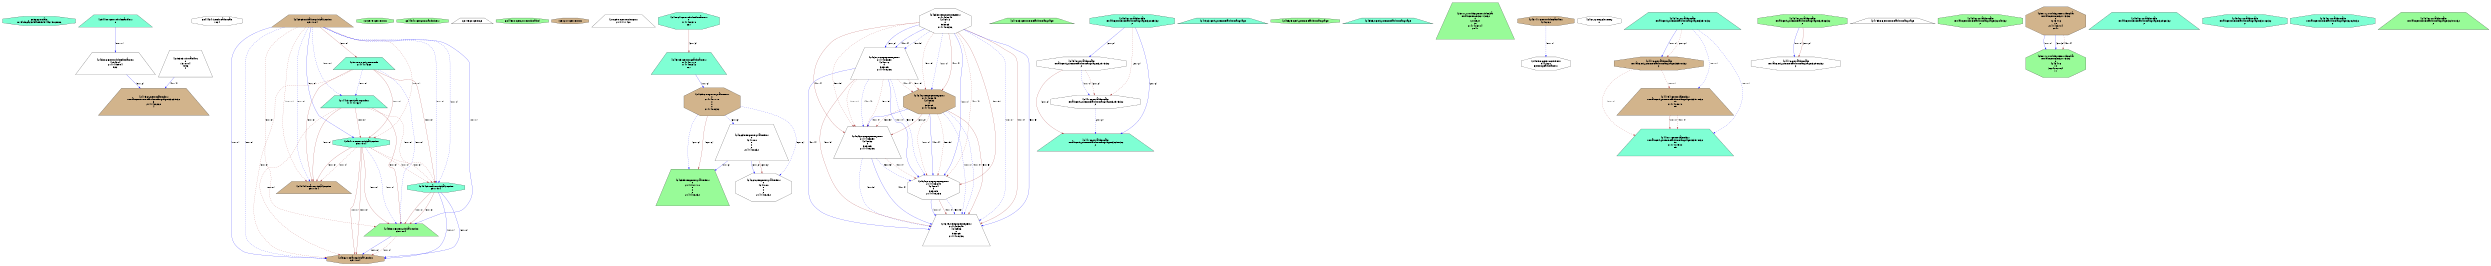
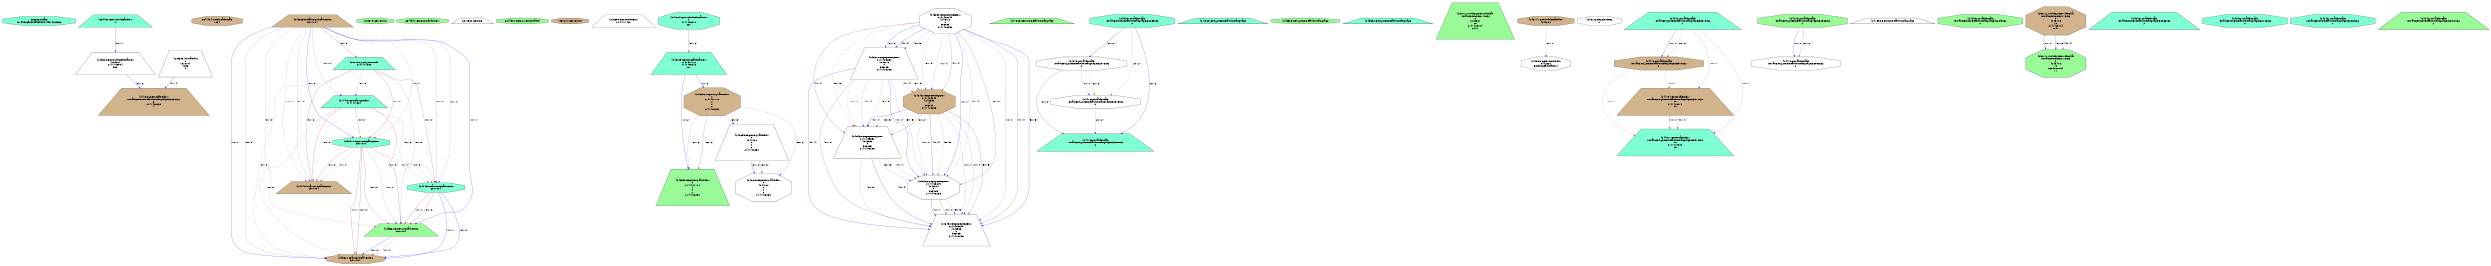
(217, 21) -> (217, 21)
(722, 165) -> (682, 121)
